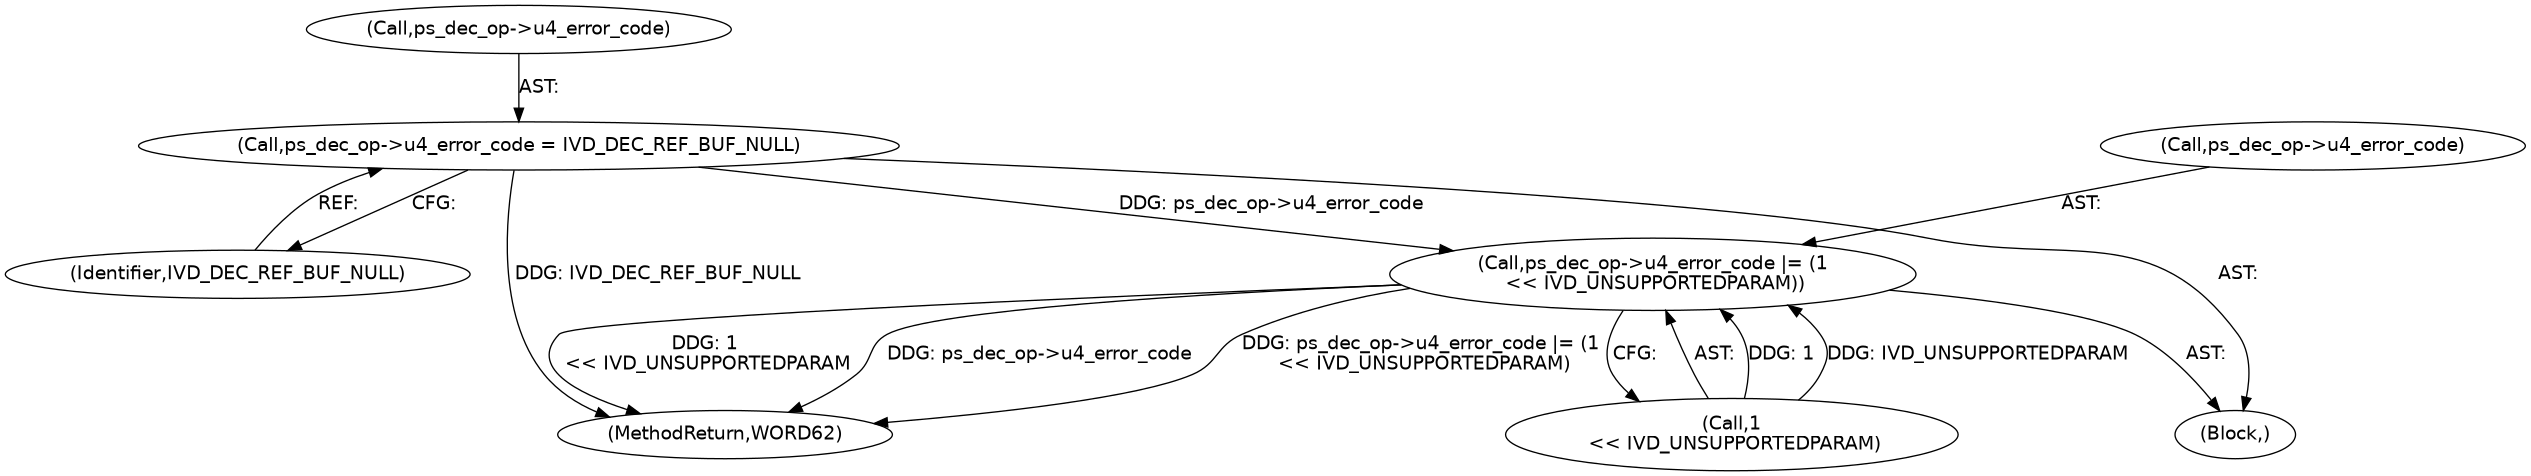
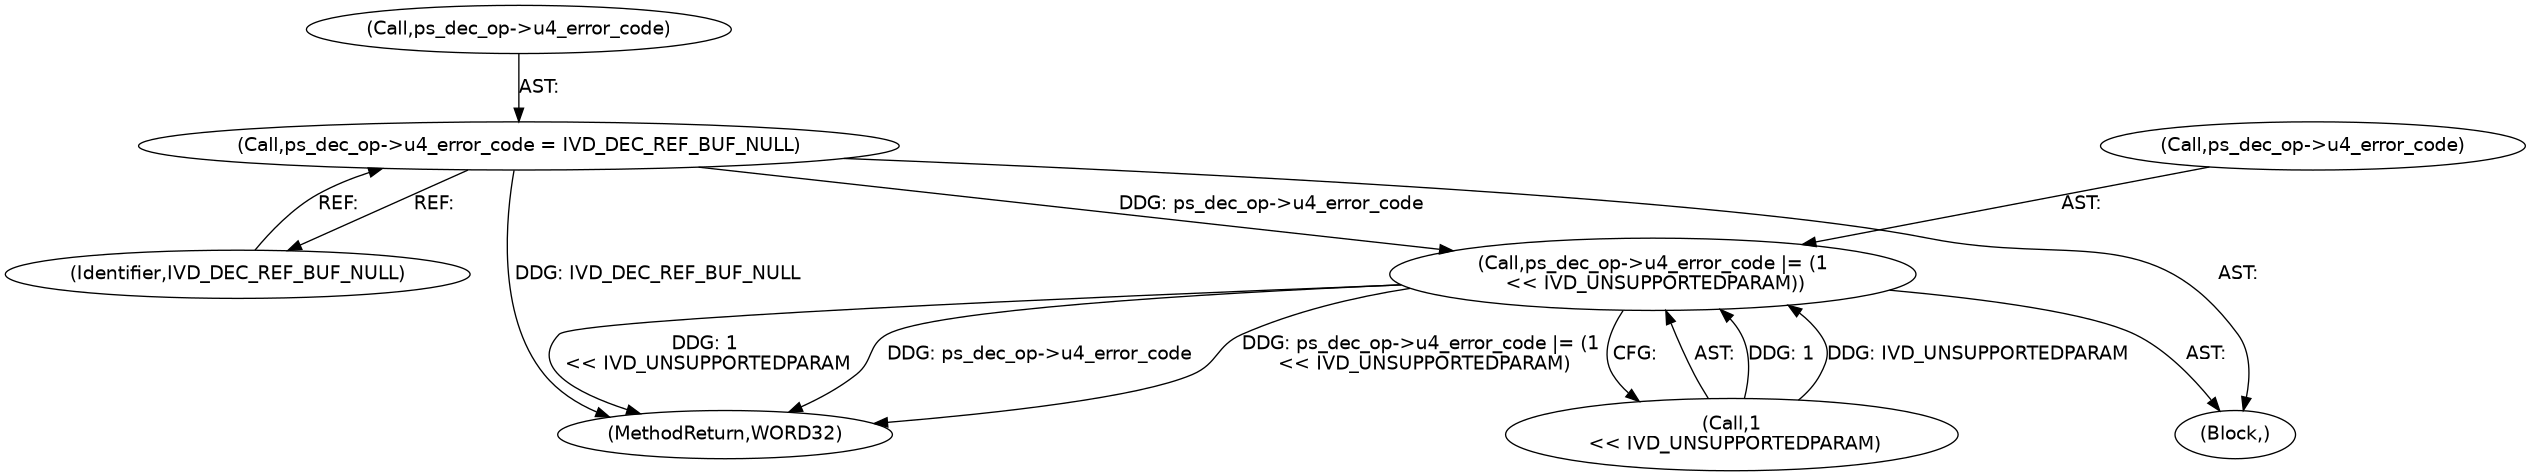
(437, 204) -> (437, 204)
(725, 435) -> (725, 435)
